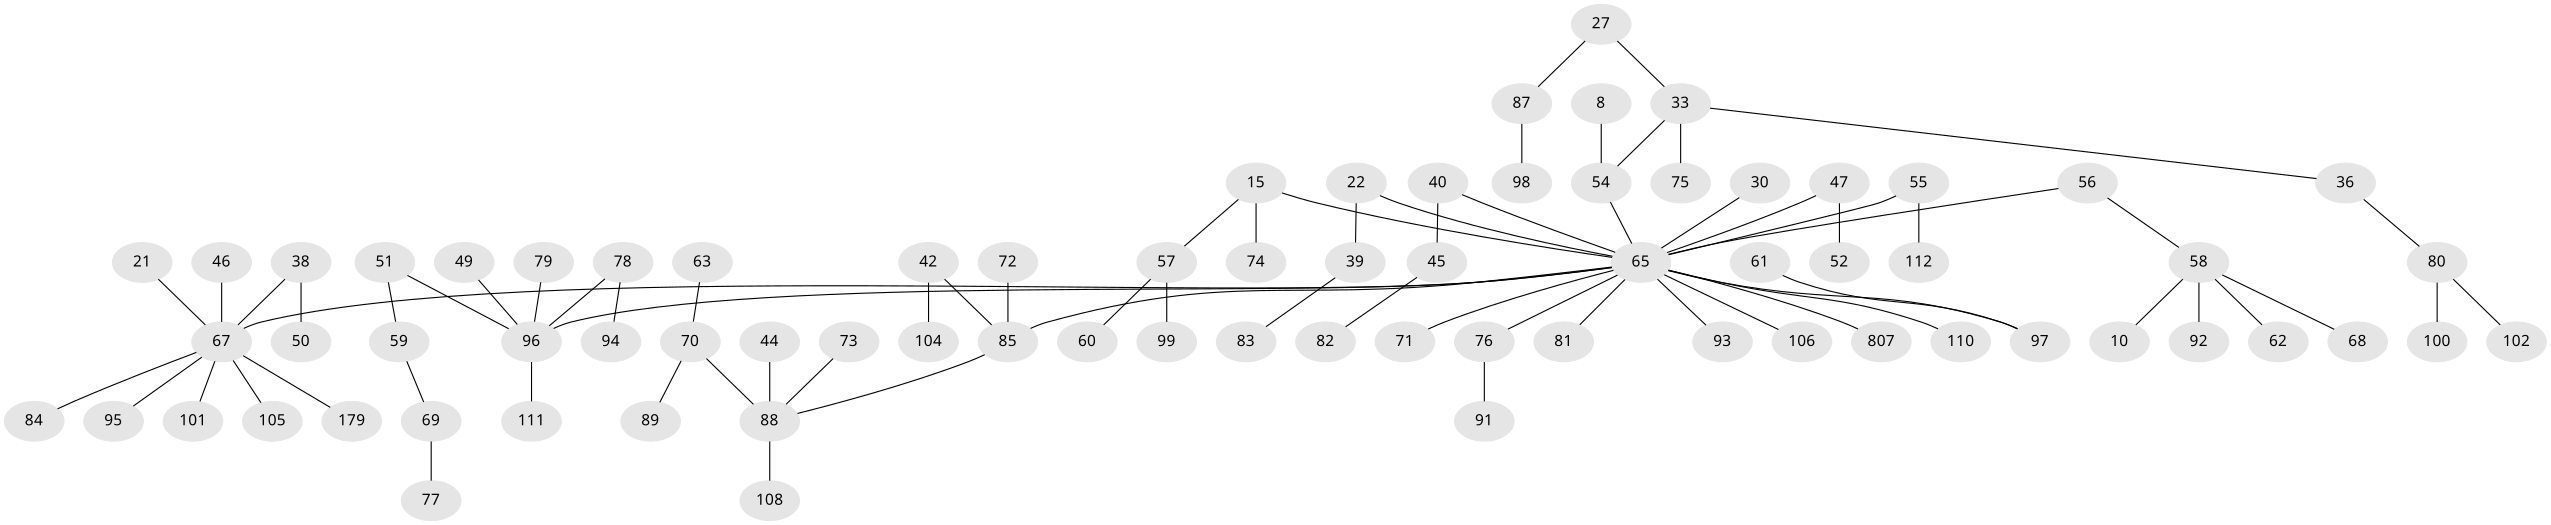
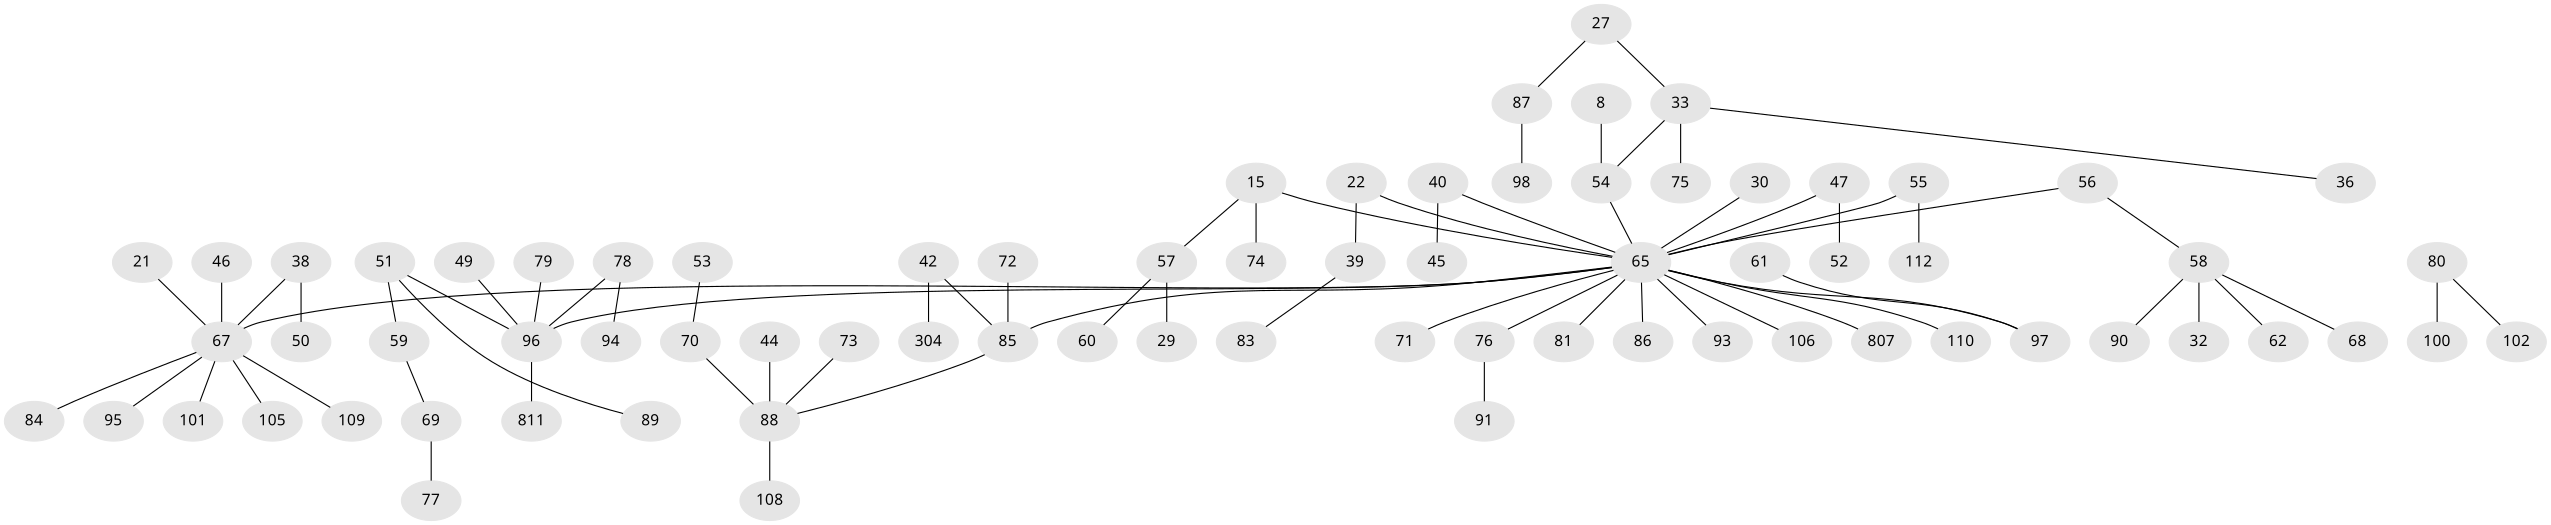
(2392, 223) -> none
(702, 262) -> (702, 262)
(929, 342) -> (929, 342)
(1167, 342) -> (1167, 342)
(1326, 342) -> none
none -> (1643, 342)
(2120, 342) -> (2120, 342)
(2199, 342) -> (2199, 342)
(670, 382) -> (500, 366)
(352, 421) -> (352, 421)
(532, 421) -> (532, 421)
